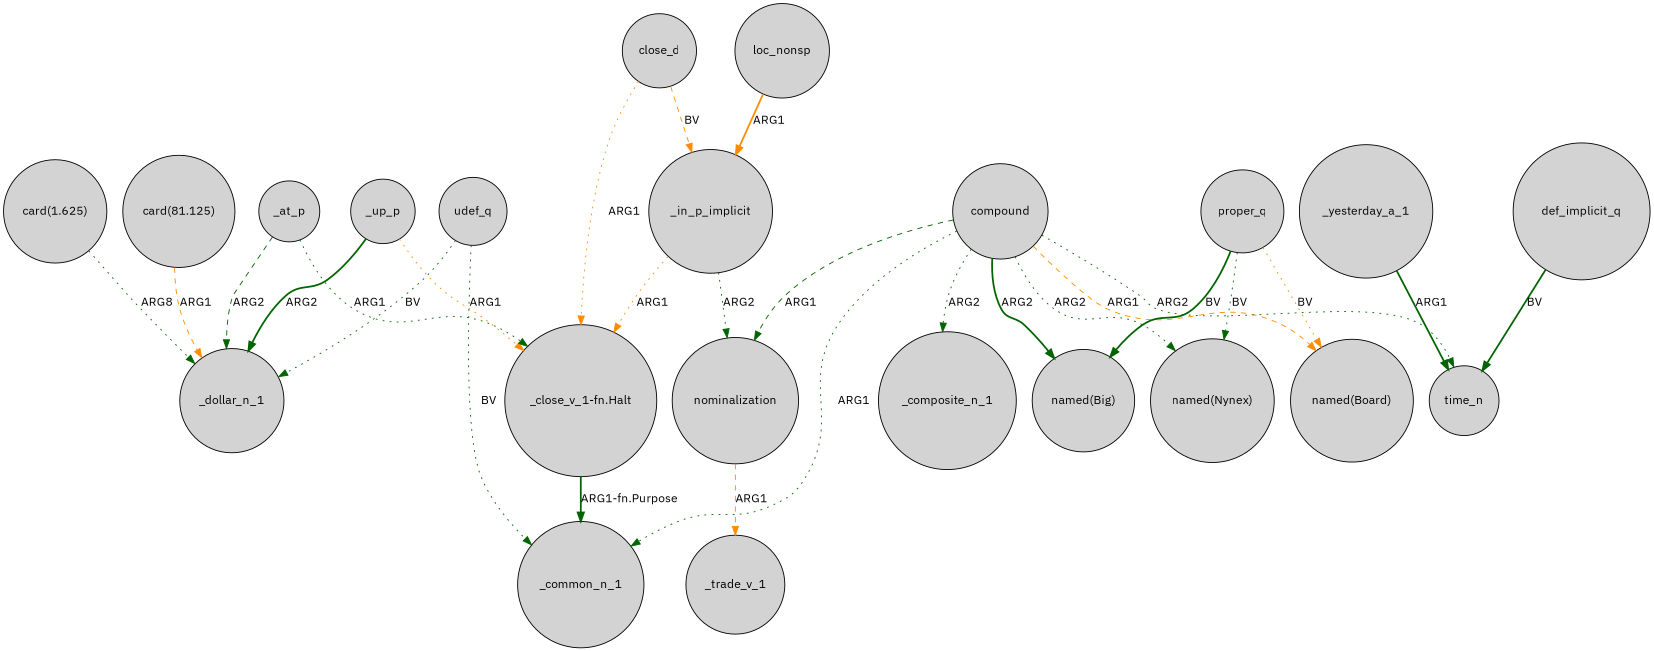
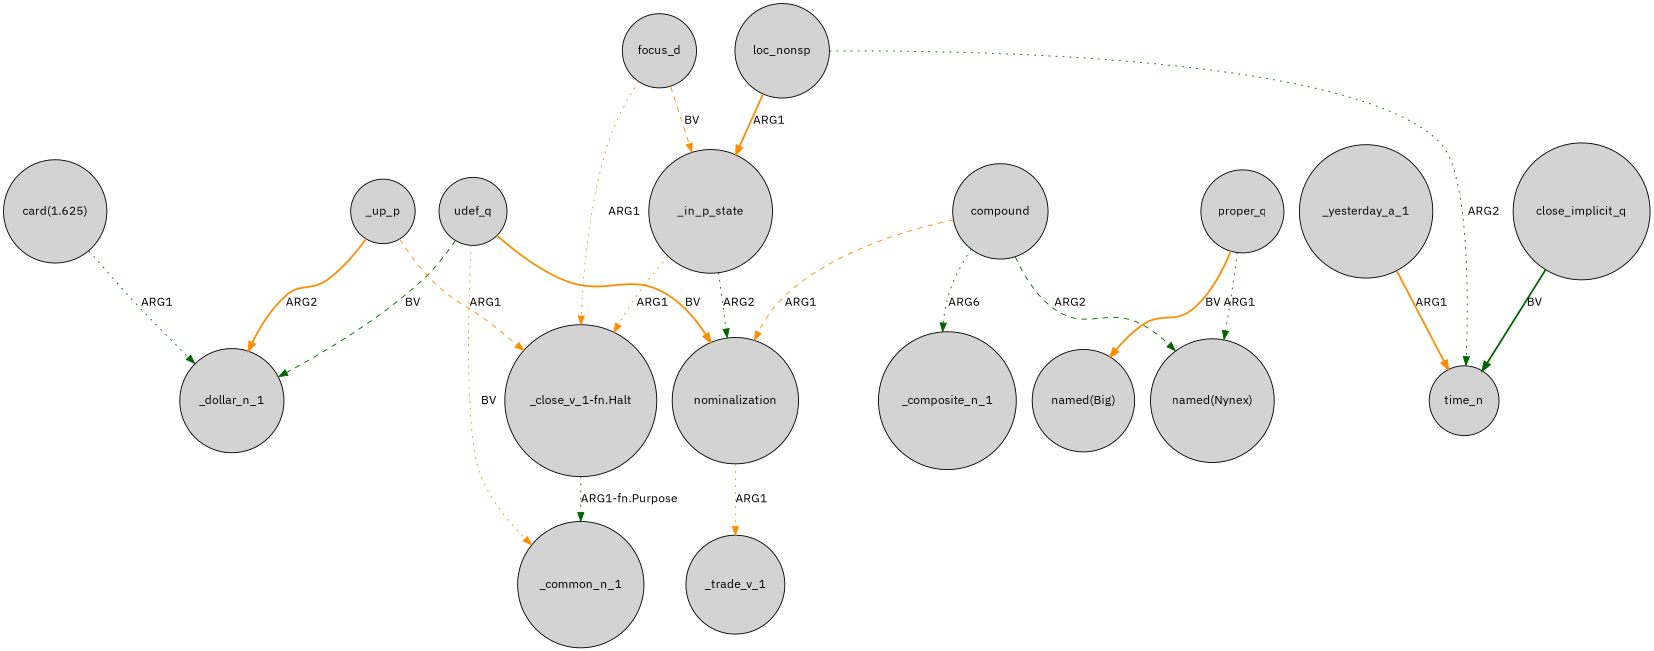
(659, 51) -> (659, 51)
(179, 211) -> none
(289, 211) -> none
(711, 211) -> (711, 211)
(1582, 211) -> (1582, 211)
(844, 257) -> (844, 257)
none -> (604, 286)
(306, 287) -> (306, 287)
(453, 298) -> (453, 298)
(157, 302) -> (157, 302)
(965, 302) -> (965, 302)
(1240, 302) -> (1240, 302)
(1194, 308) -> (1184, 314)
(383, 312) -> (378, 316)
(1005, 314) -> none
(1277, 314) -> (1250, 76)
(1420, 316) -> (1420, 316)
(1081, 319) -> (1081, 319)
(470, 400) -> (470, 400)
(1352, 401) -> none
(822, 417) -> none
(581, 494) -> (581, 494)
(735, 495) -> (735, 495)
